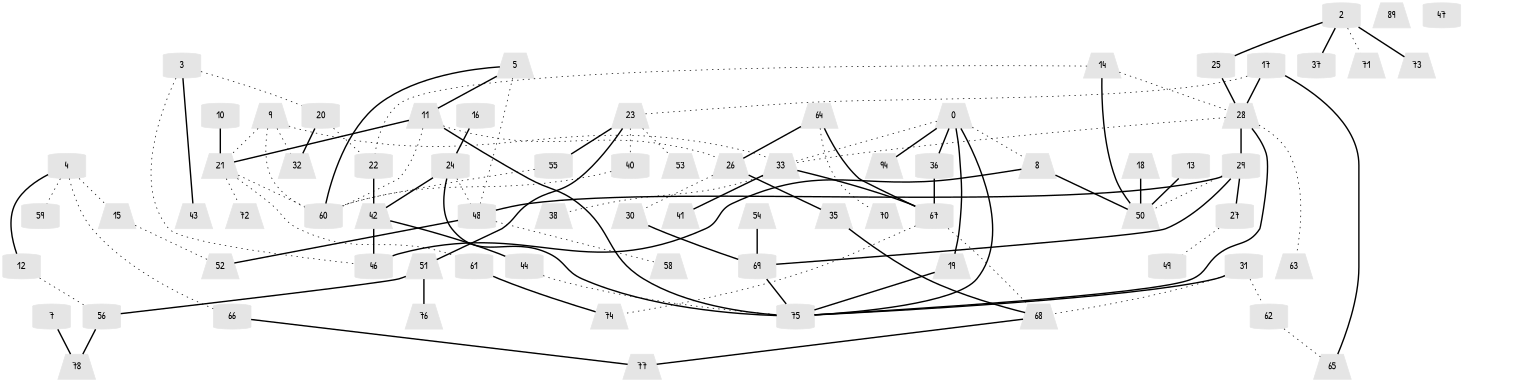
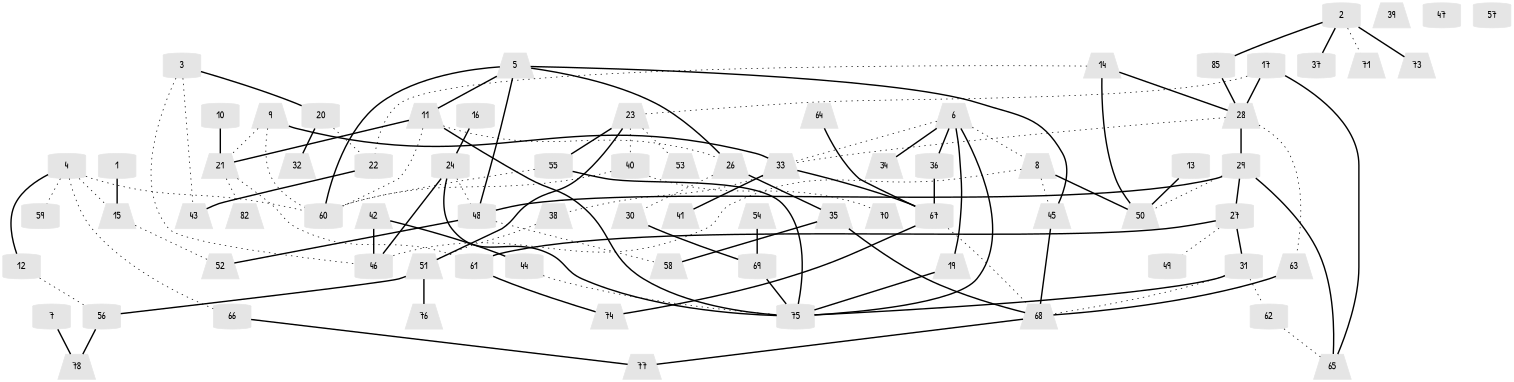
(1392, 15) -> (1392, 15)
none -> (1492, 15)
(1216, 66) -> (1216, 66)
(252, 87) -> (252, 87)
(1179, 93) -> (1179, 93)
(954, 116) -> (954, 116)
(500, 132) -> (500, 132)
(188, 141) -> (188, 141)
(284, 141) -> none
(772, 142) -> (634, 94)
(481, 145) -> (481, 145)
none -> (117, 166)
(884, 166) -> (884, 166)
(1141, 166) -> none
(833, 174) -> (794, 192)
(374, 186) -> (288, 187)
(271, 191) -> (200, 195)
(404, 196) -> (412, 216)
(245, 216) -> (245, 216)
none -> (1052, 216)
(711, 225) -> (711, 225)
none -> (872, 234)
none -> (494, 239)
none -> (1239, 241)
none -> (750, 242)
(1012, 245) -> (1320, 255)
(1197, 276) -> (716, 184)
(780, 279) -> (780, 279)
none -> (1166, 302)
